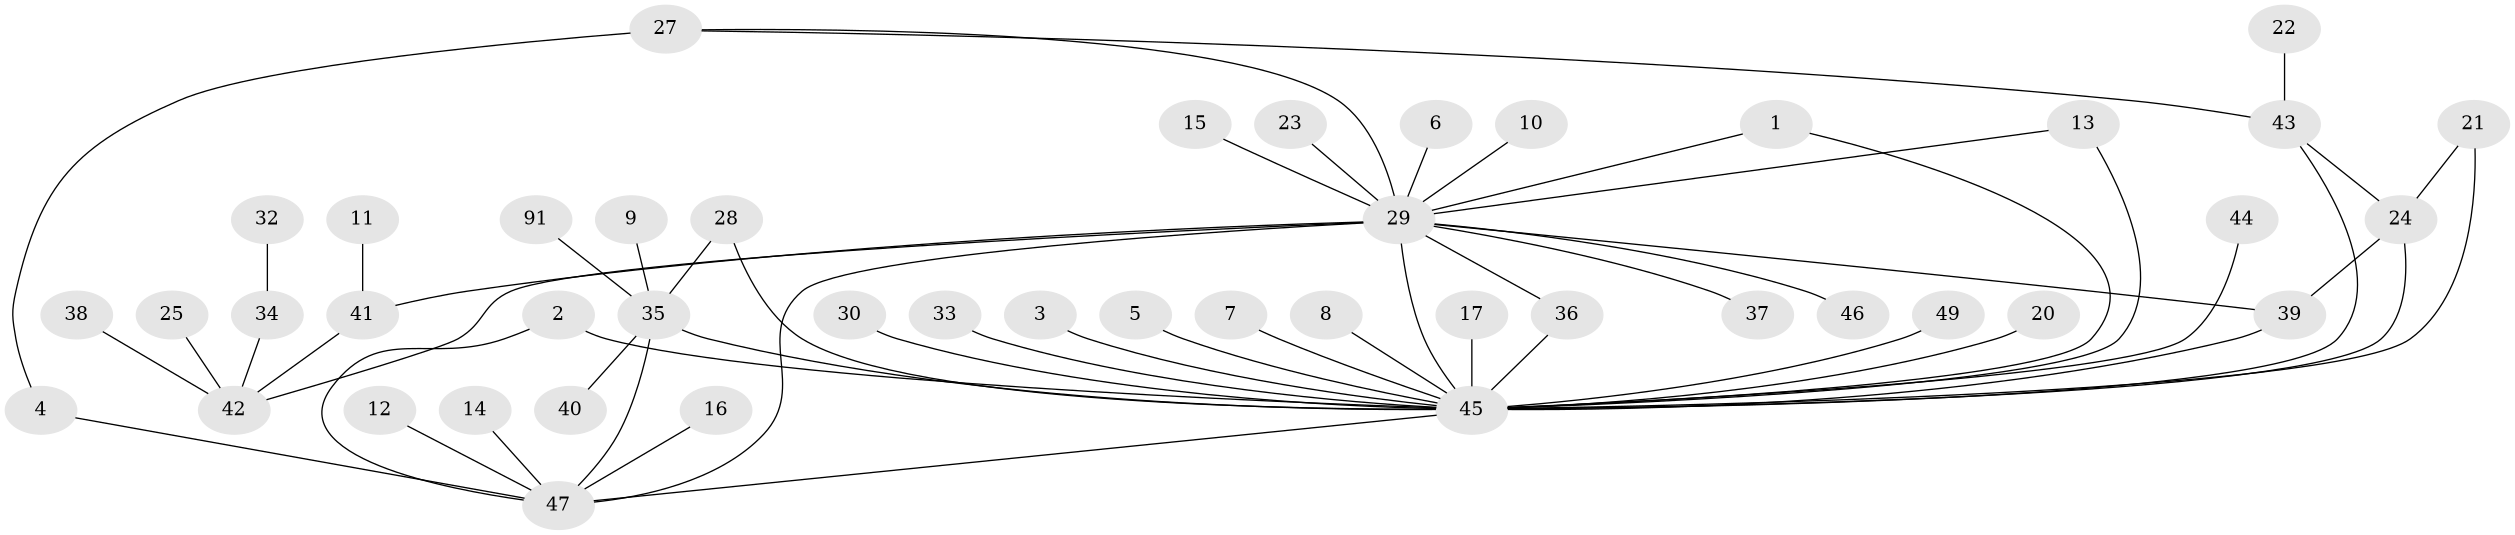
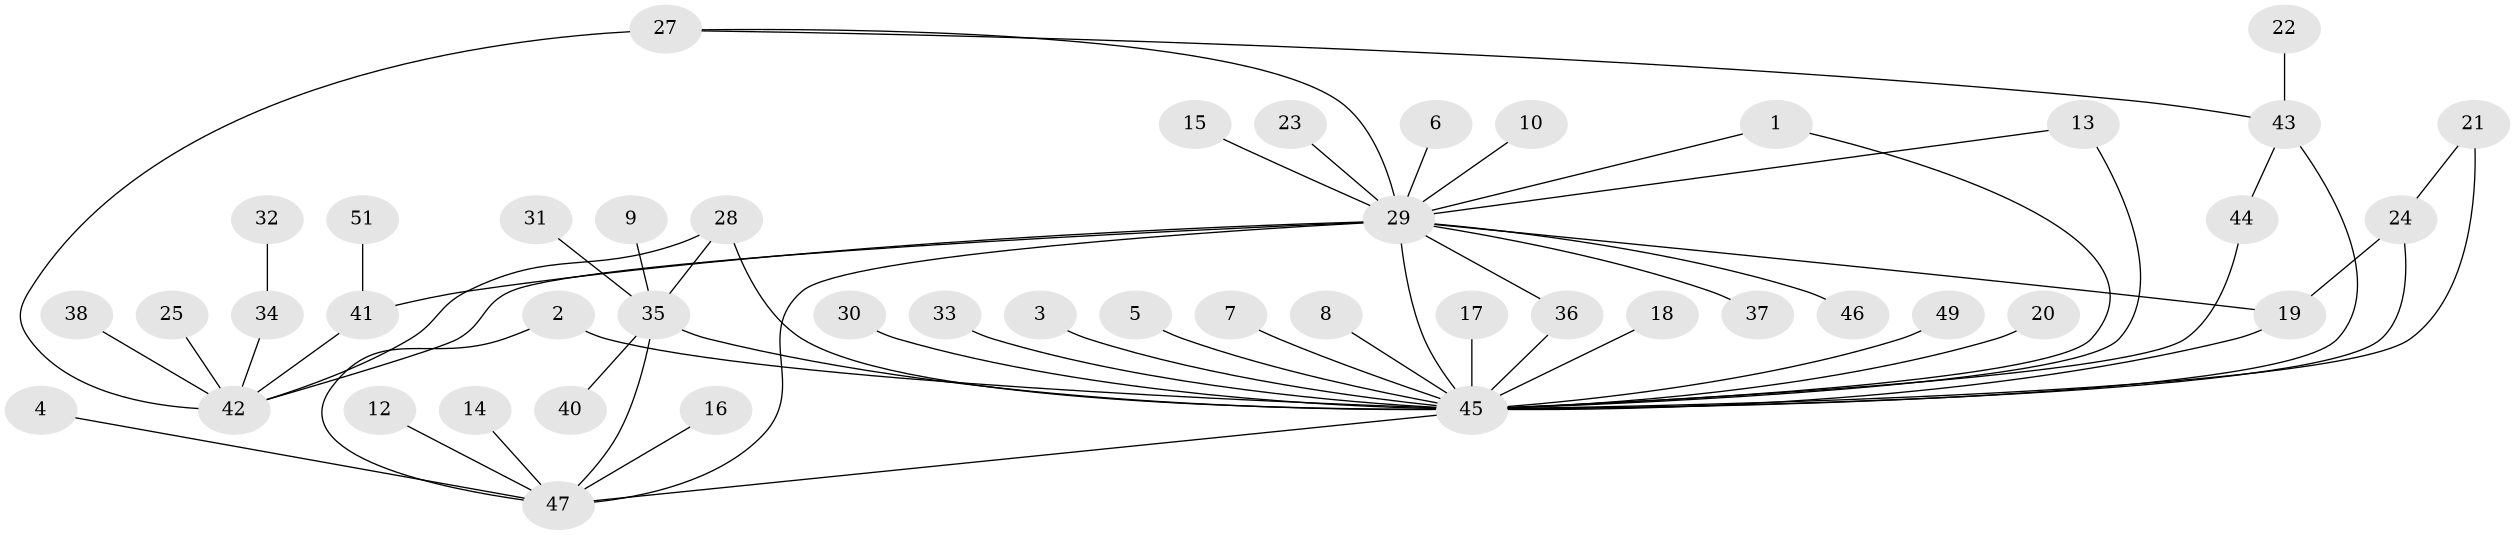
(224, 86) -> (190, 146)
(2343, 172) -> (2263, 172)
(363, 220) -> (363, 220)
(536, 220) -> (536, 220)
none -> (504, 276)
none -> (1662, 315)
(2290, 315) -> (2290, 315)
